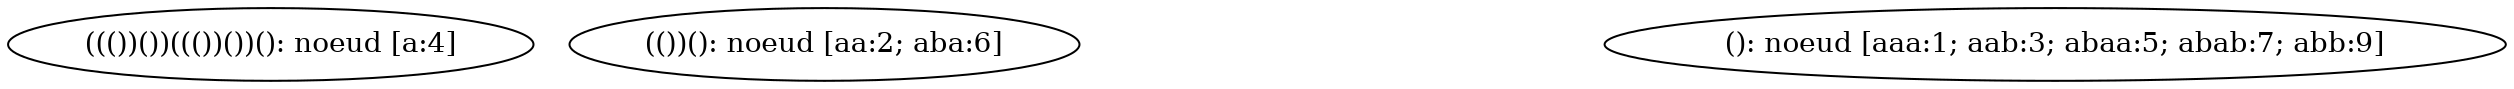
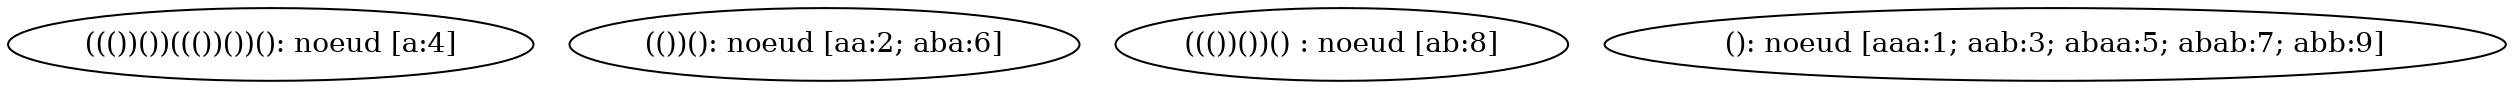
none -> (1342, 44)
